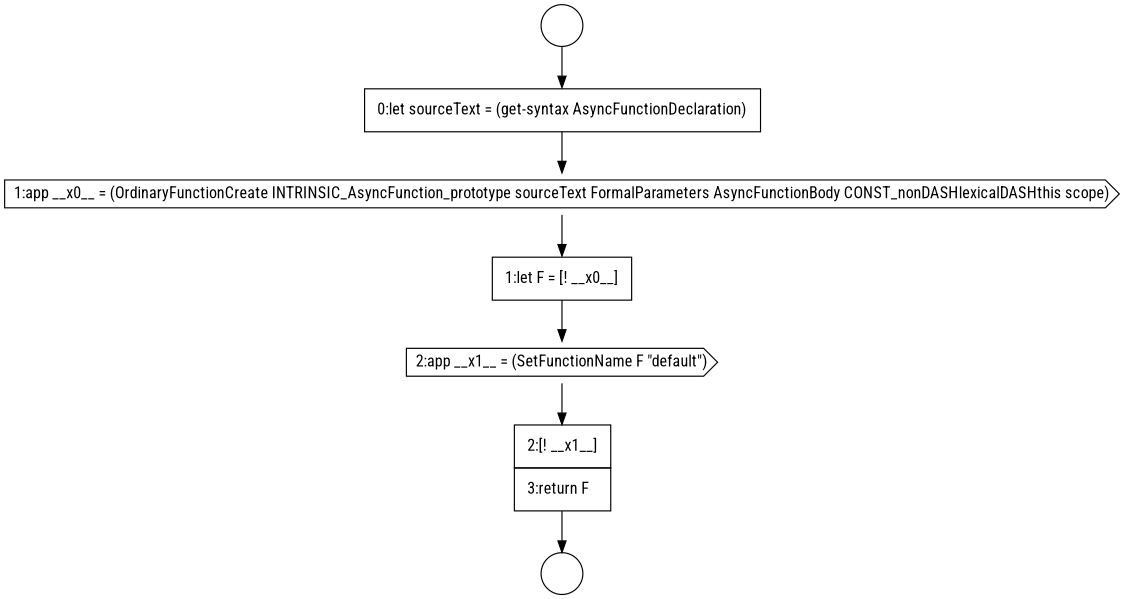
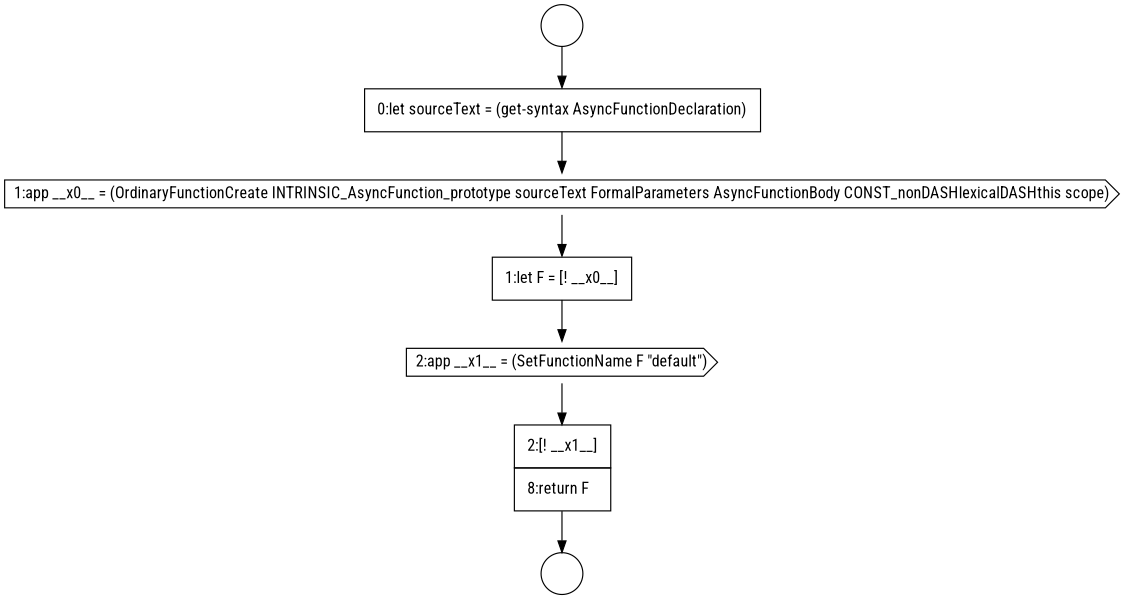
(558, 489) -> (558, 489)
